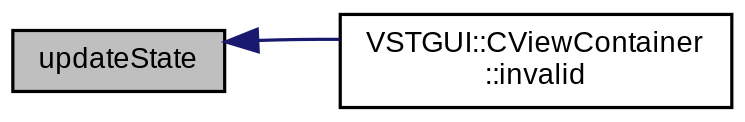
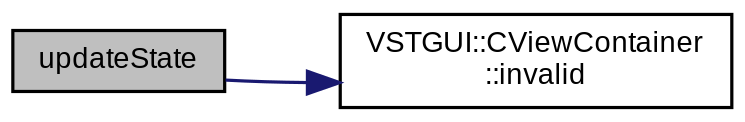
(299, 40) -> (266, 82)
